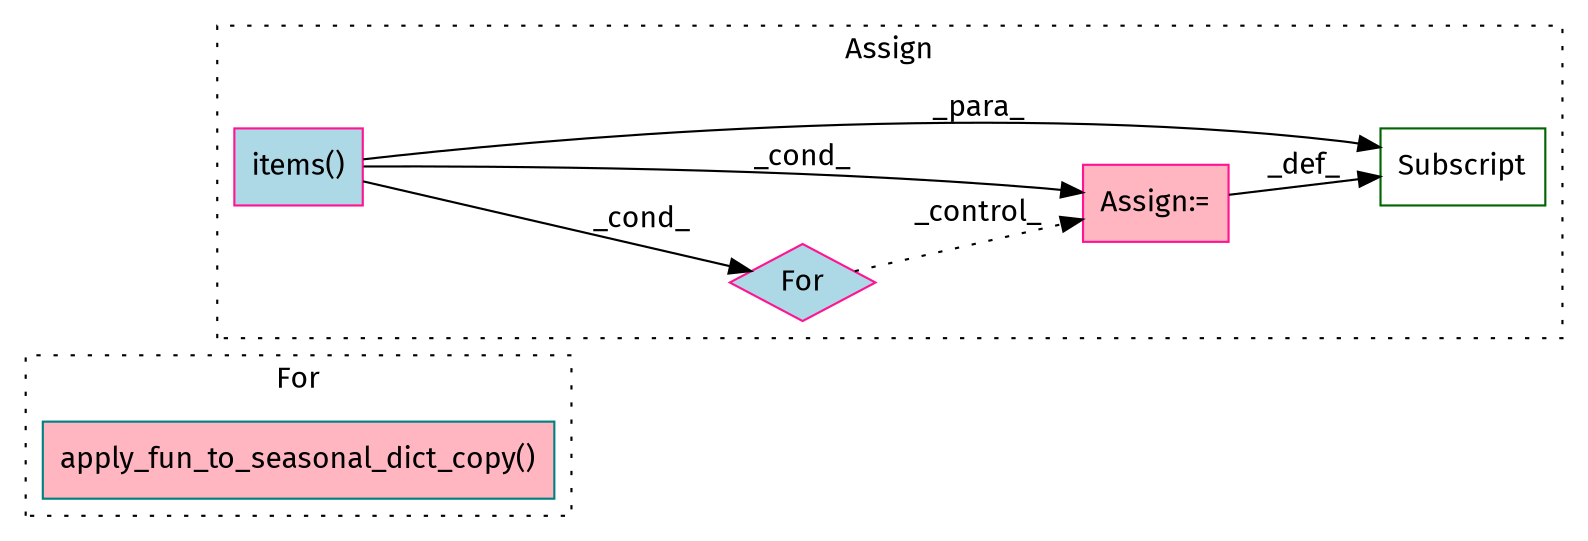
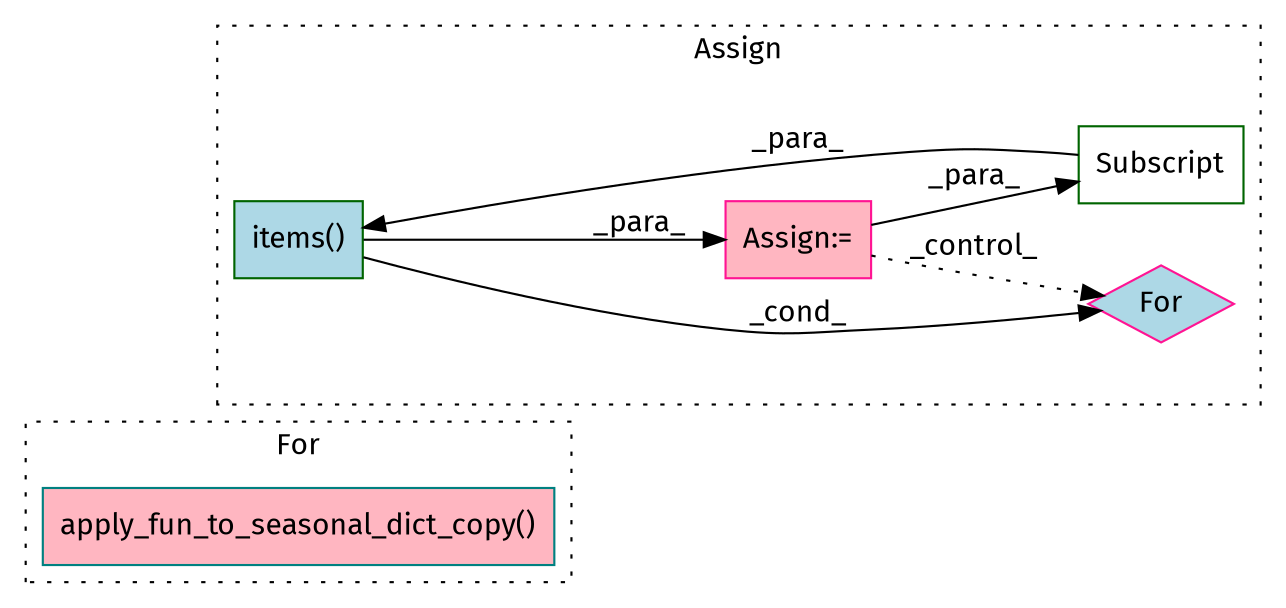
(861, 125) -> (730, 170)
(803, 157) -> (640, 224)
(1305, 166) -> (975, 177)
(299, 167) -> (299, 240)
(958, 248) -> (976, 275)
